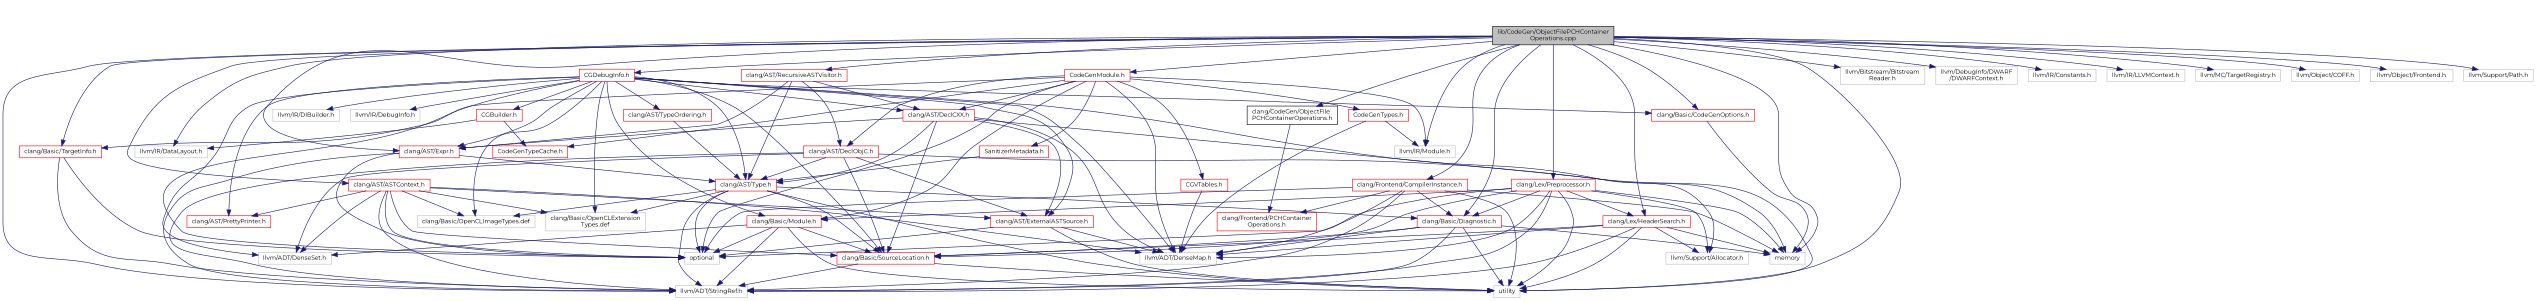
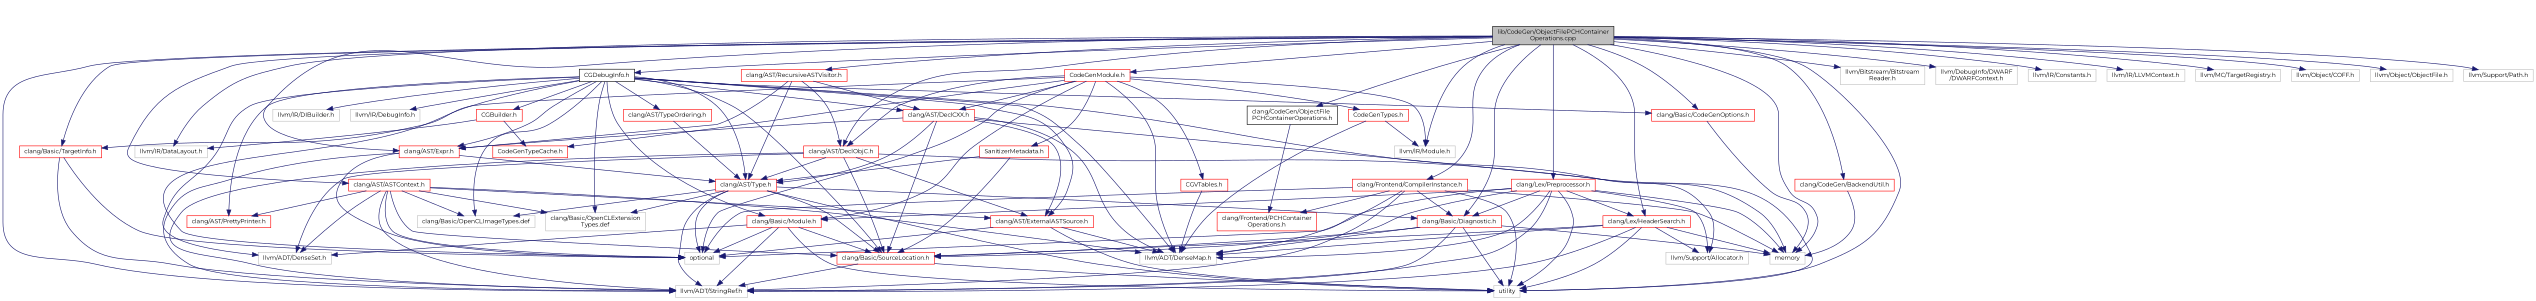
none -> (1157, 55)
(607, 75) -> (607, 75)
(2412, 75) -> (2412, 75)
none -> (1845, 185)
none -> (962, 210)
